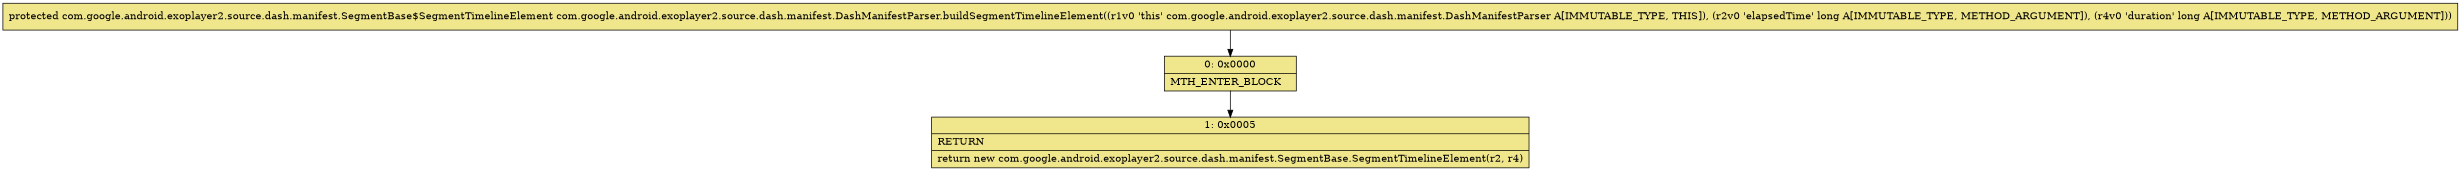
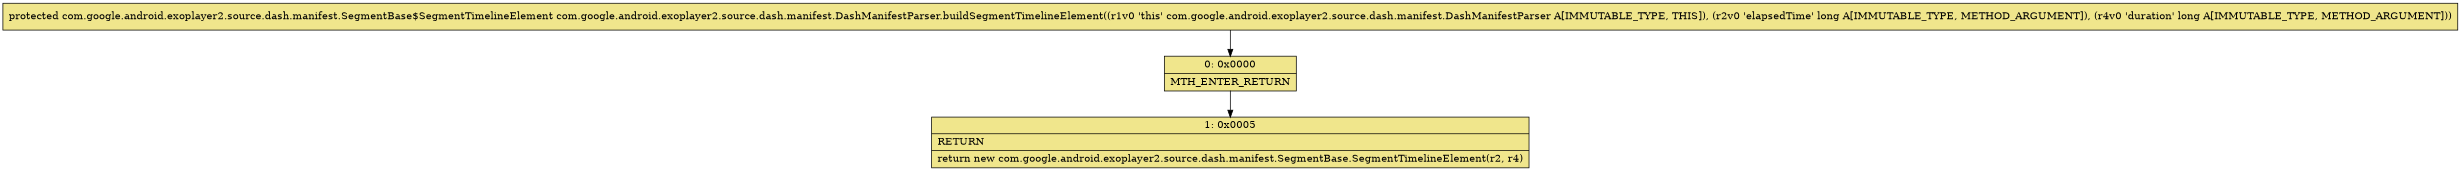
(1226, 82) -> (1230, 82)
